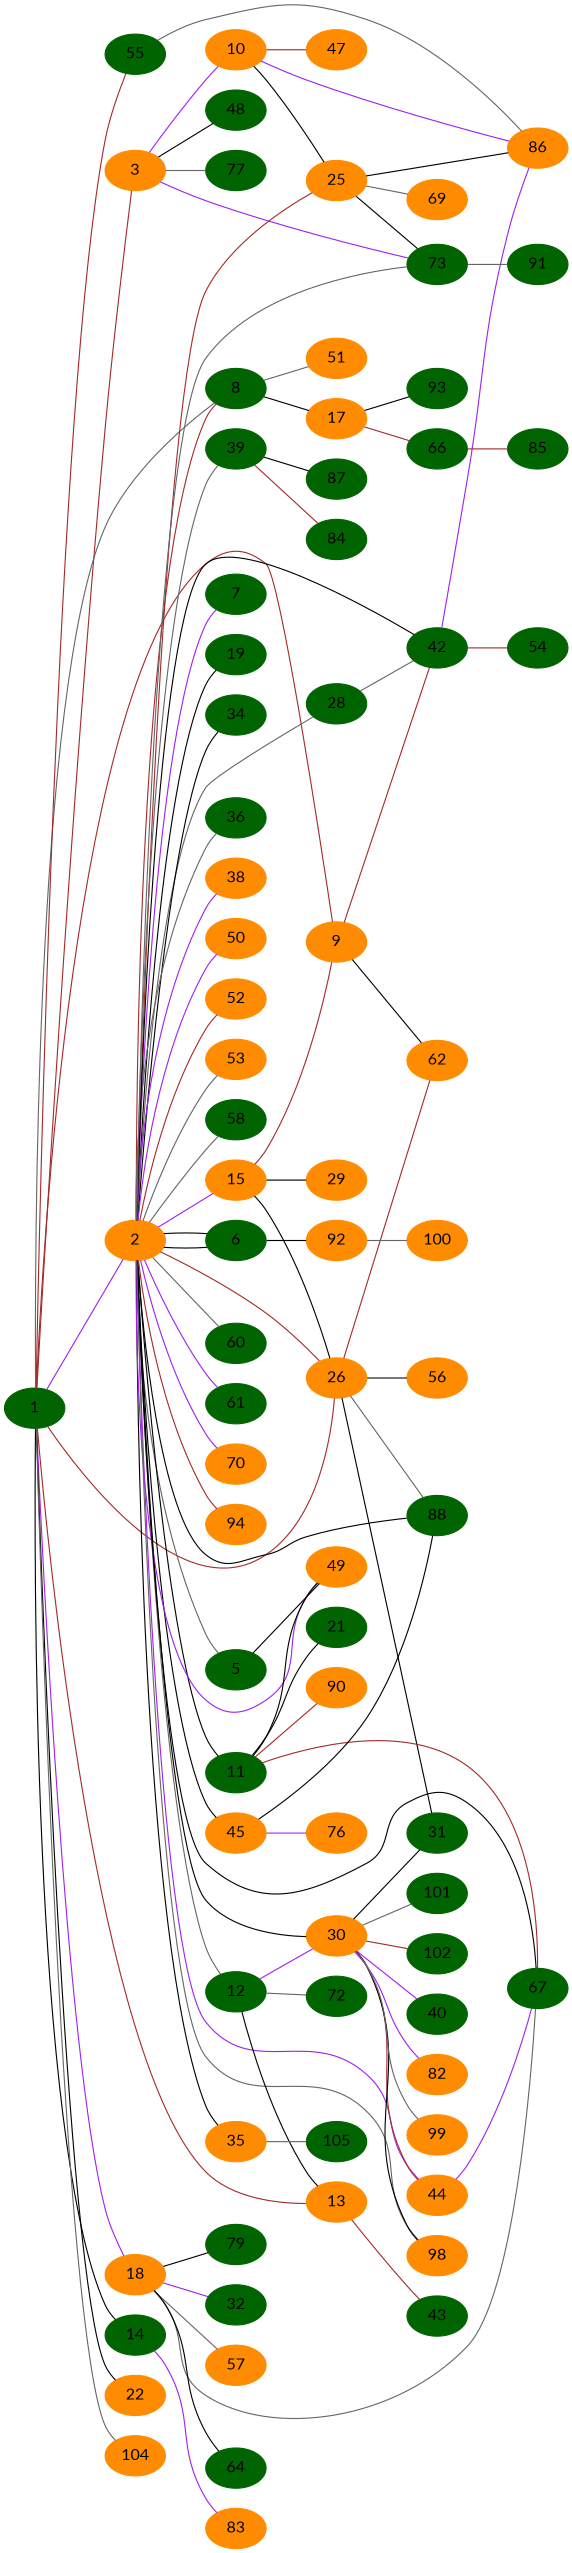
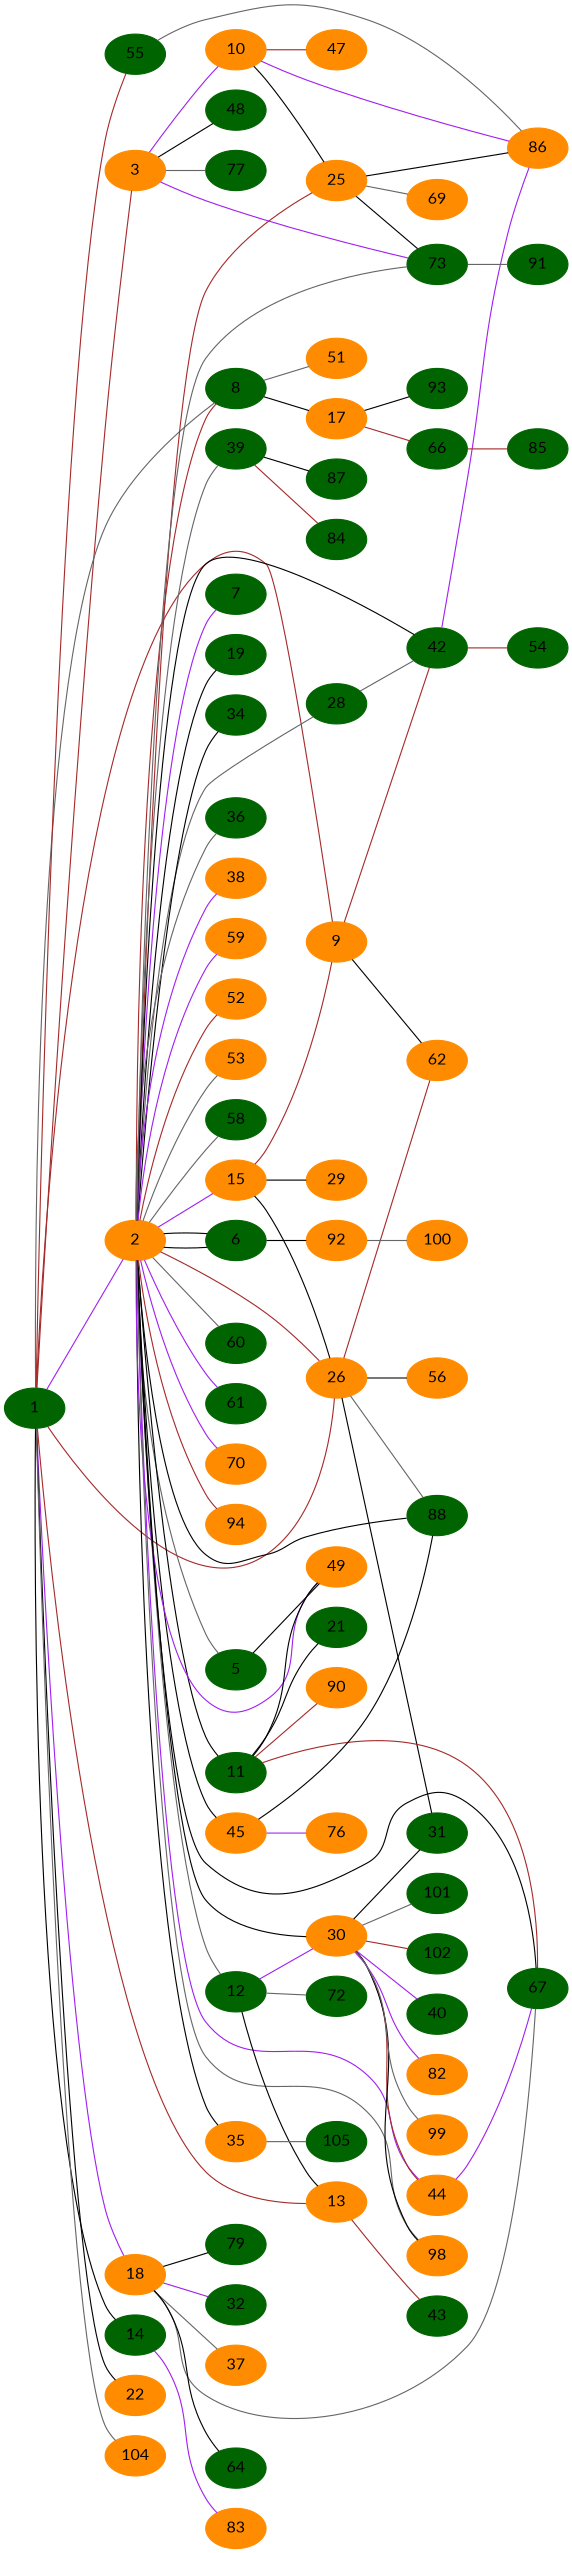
(236, 939) -> (236, 939)
(236, 2365) -> (236, 2365)
